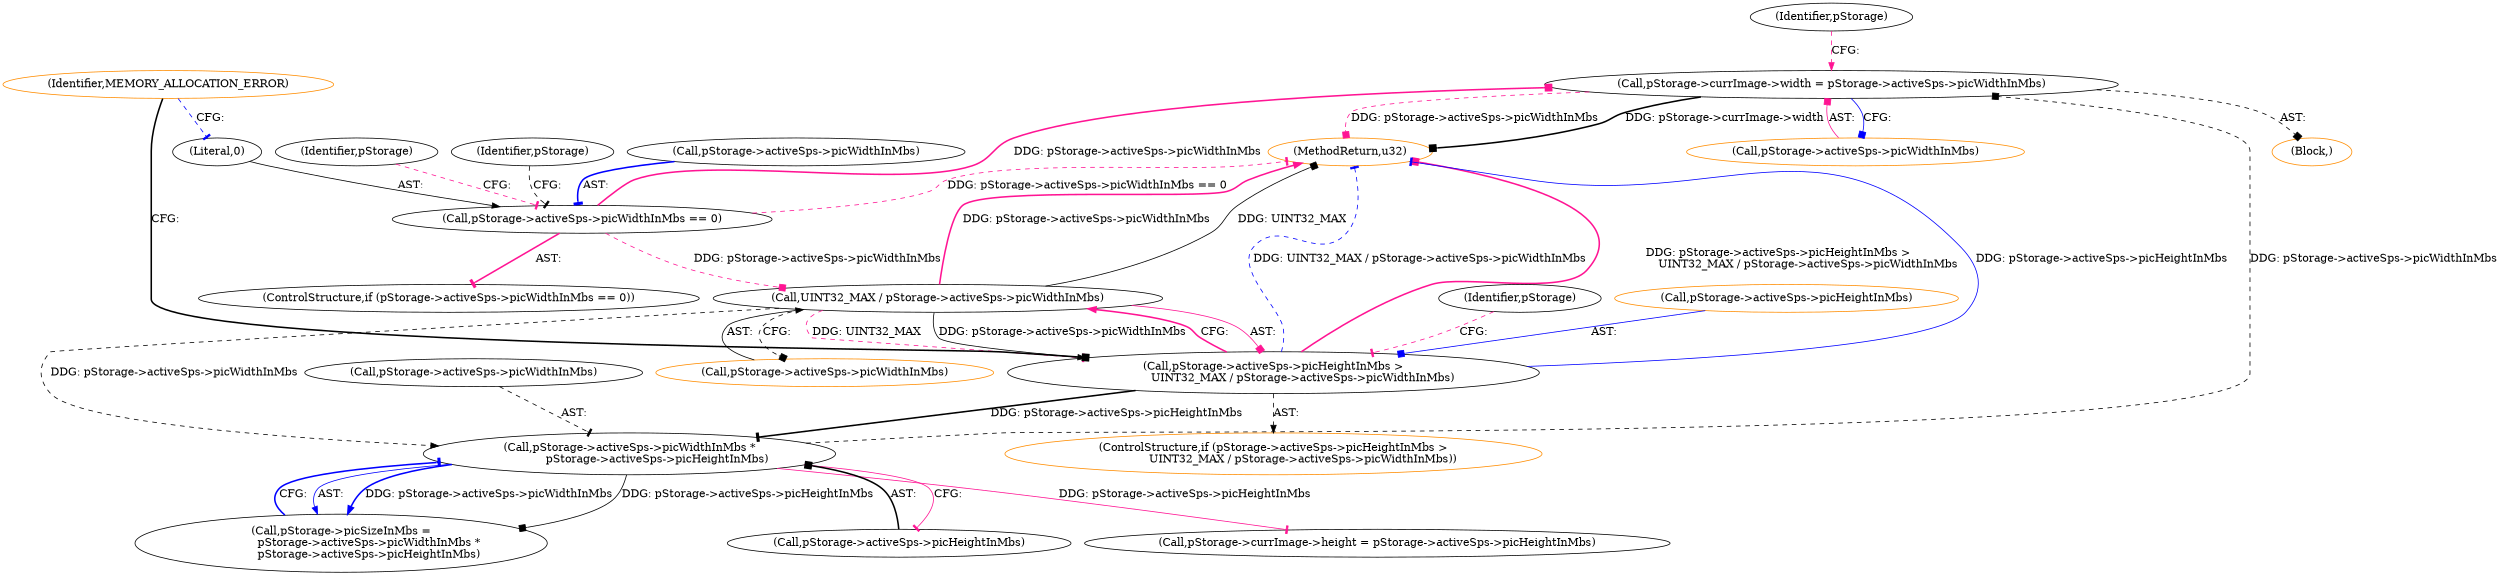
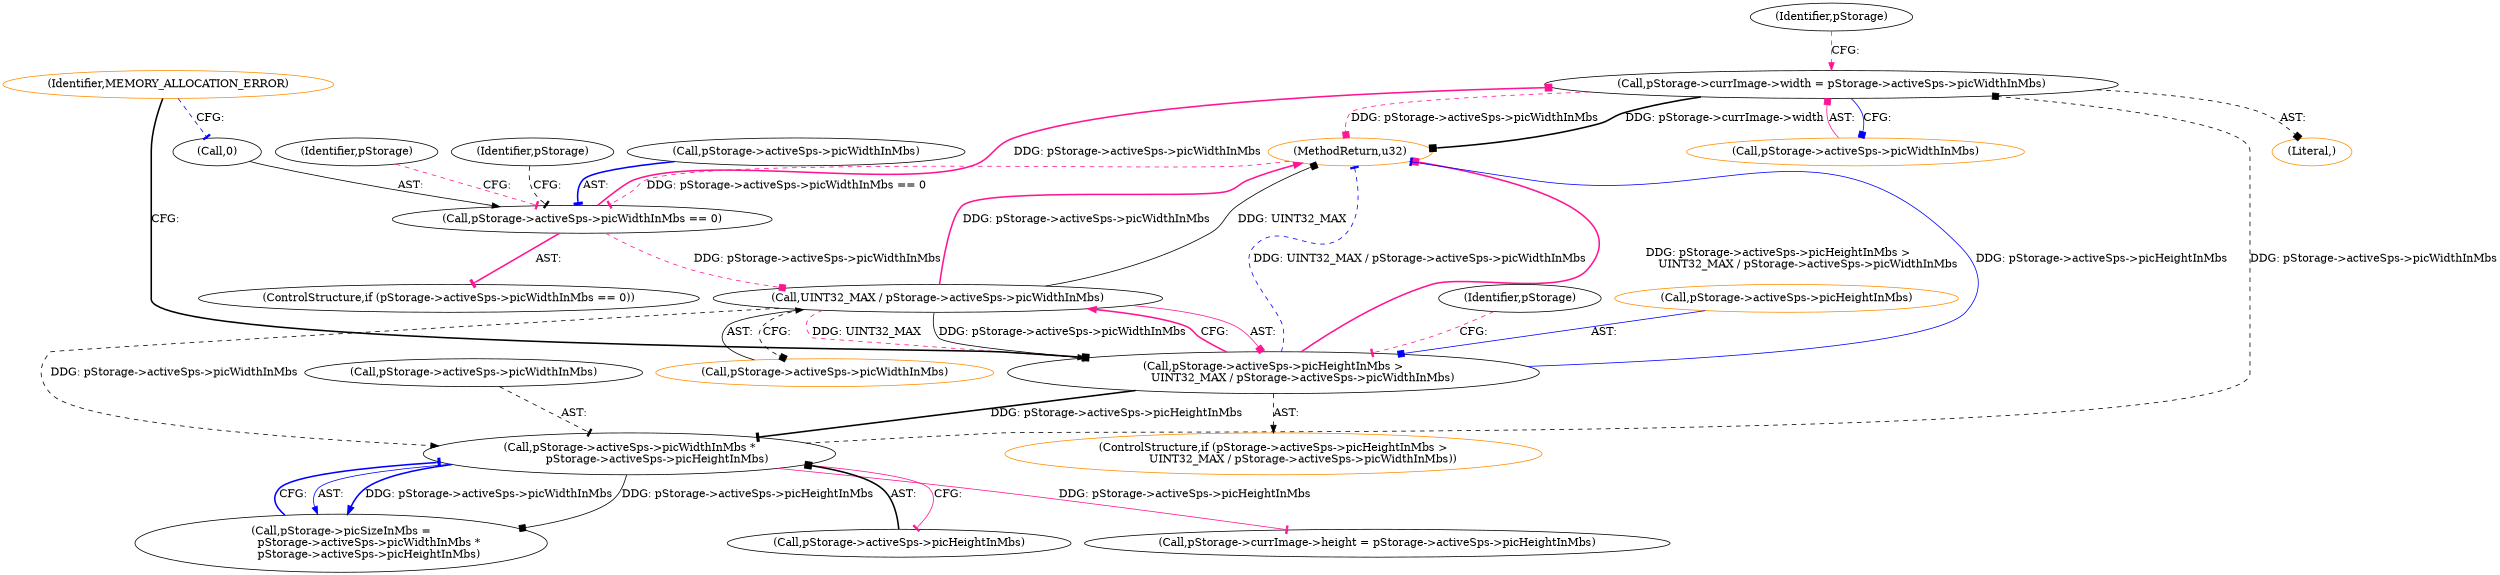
(217, 152) -> (217, 152)
(2312, 152) -> (2312, 152)
(1015, 170) -> (929, 166)
